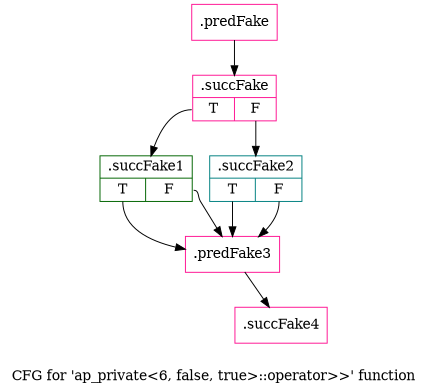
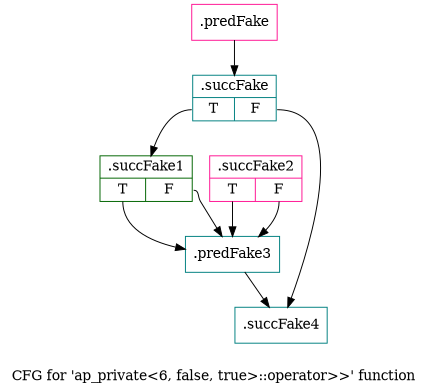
(234, 98) -> (234, 98)
(256, 133) -> (318, 194)
(256, 179) -> (256, 179)
(233, 254) -> (233, 254)
(281, 325) -> (281, 325)
